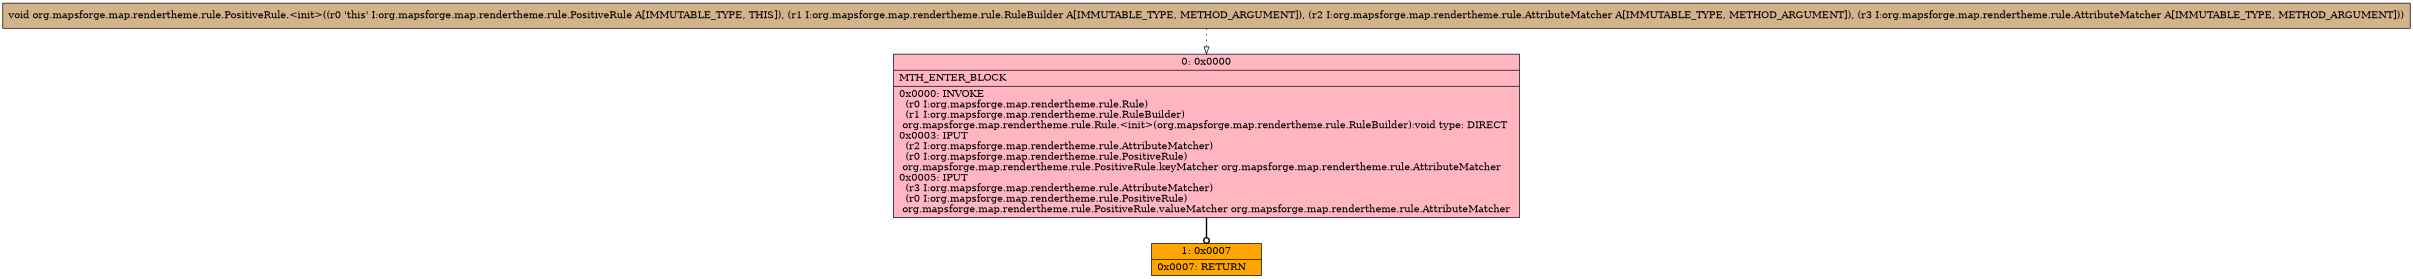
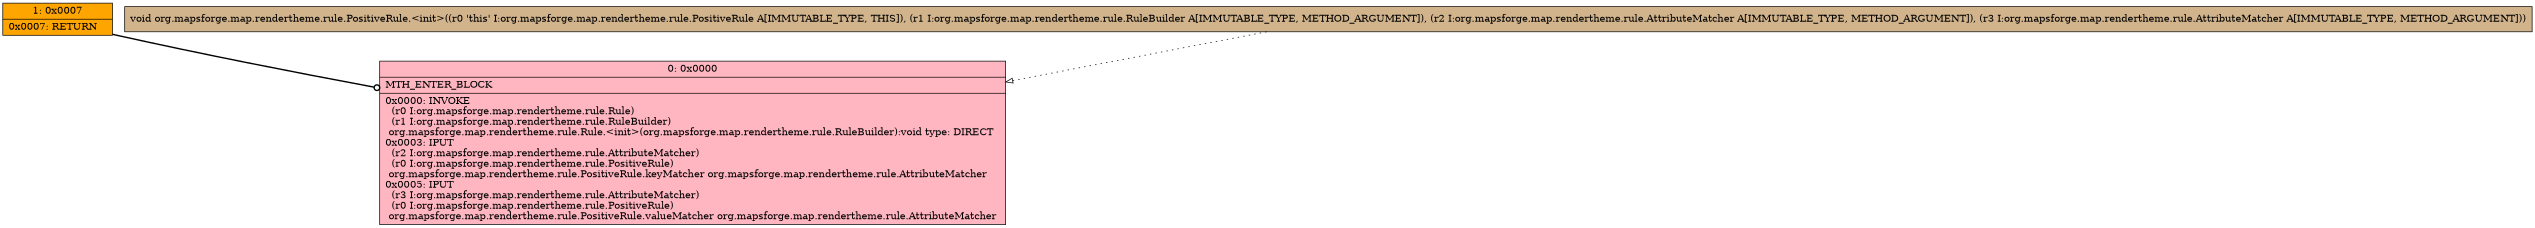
(1207, 228) -> (243, 62)
